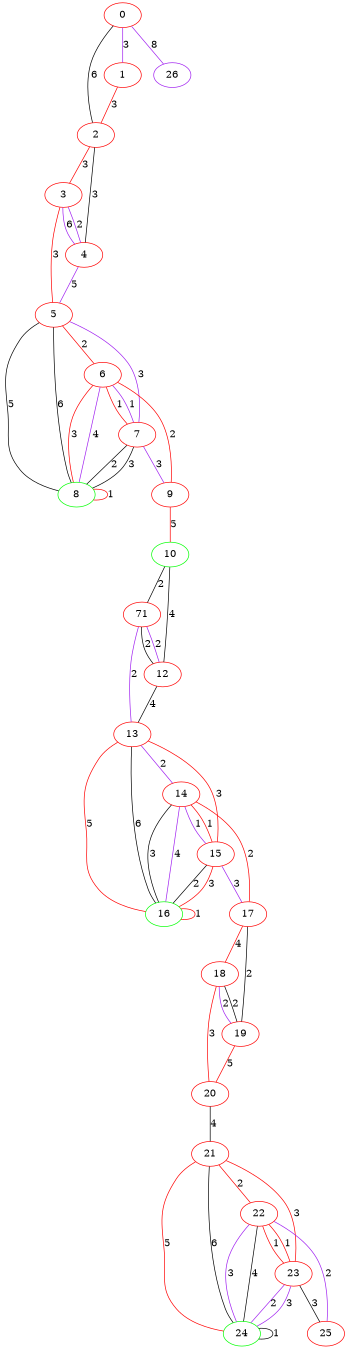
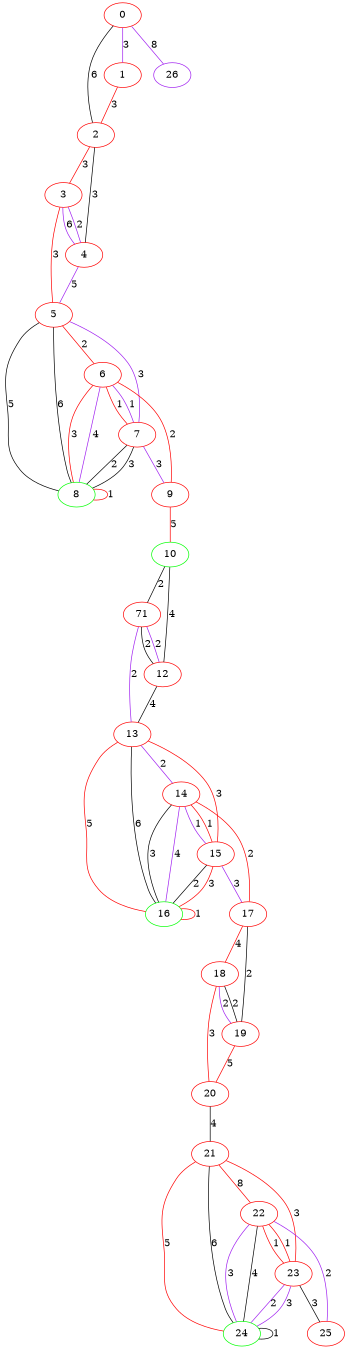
(241, 1184) -> (241, 1184)
